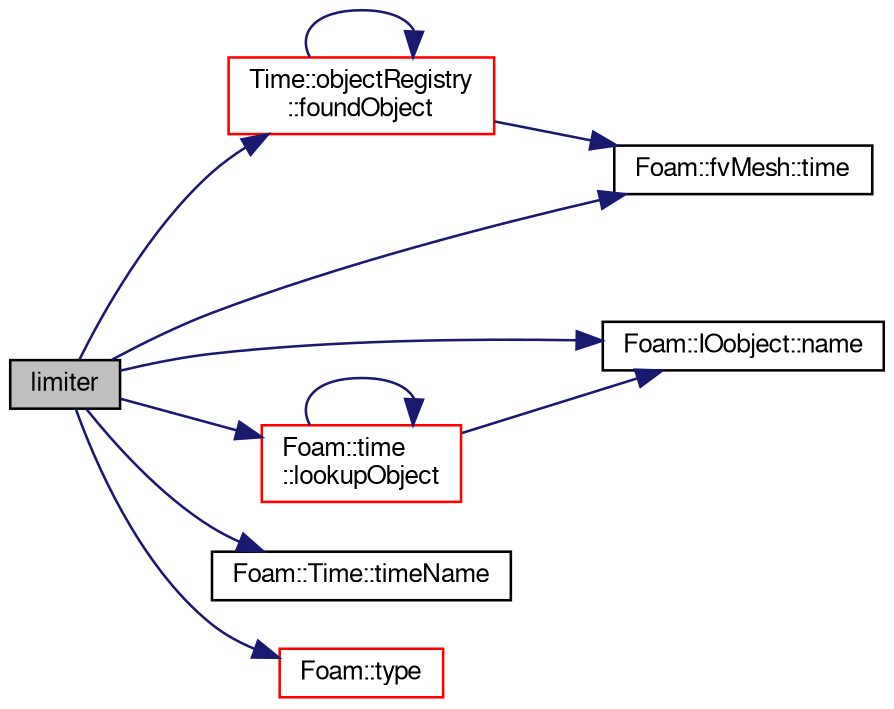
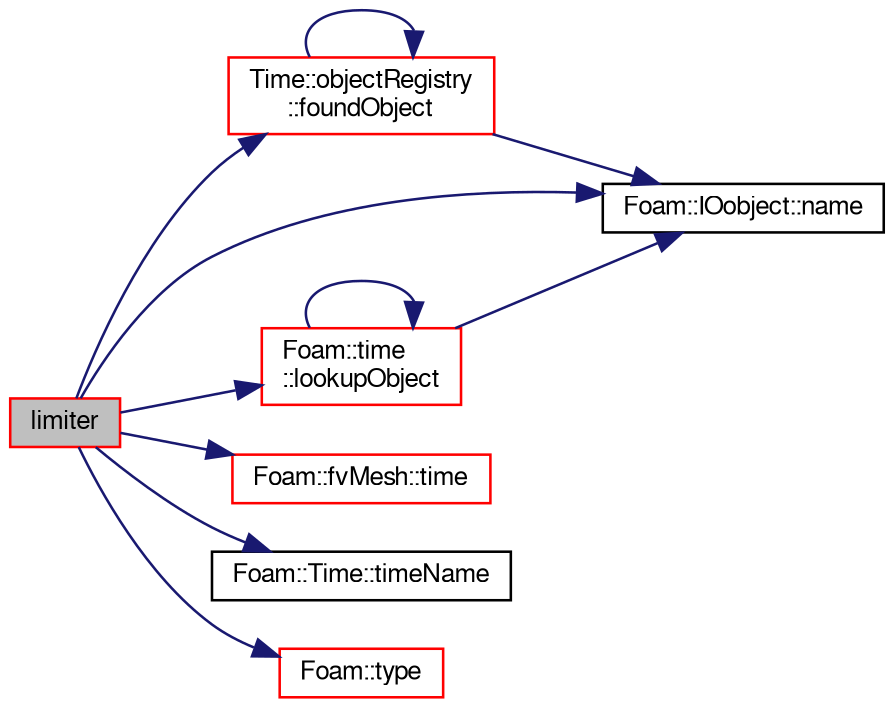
(543, 131) -> (563, 155)
(743, 170) -> (361, 479)
(65, 384) -> (65, 423)
